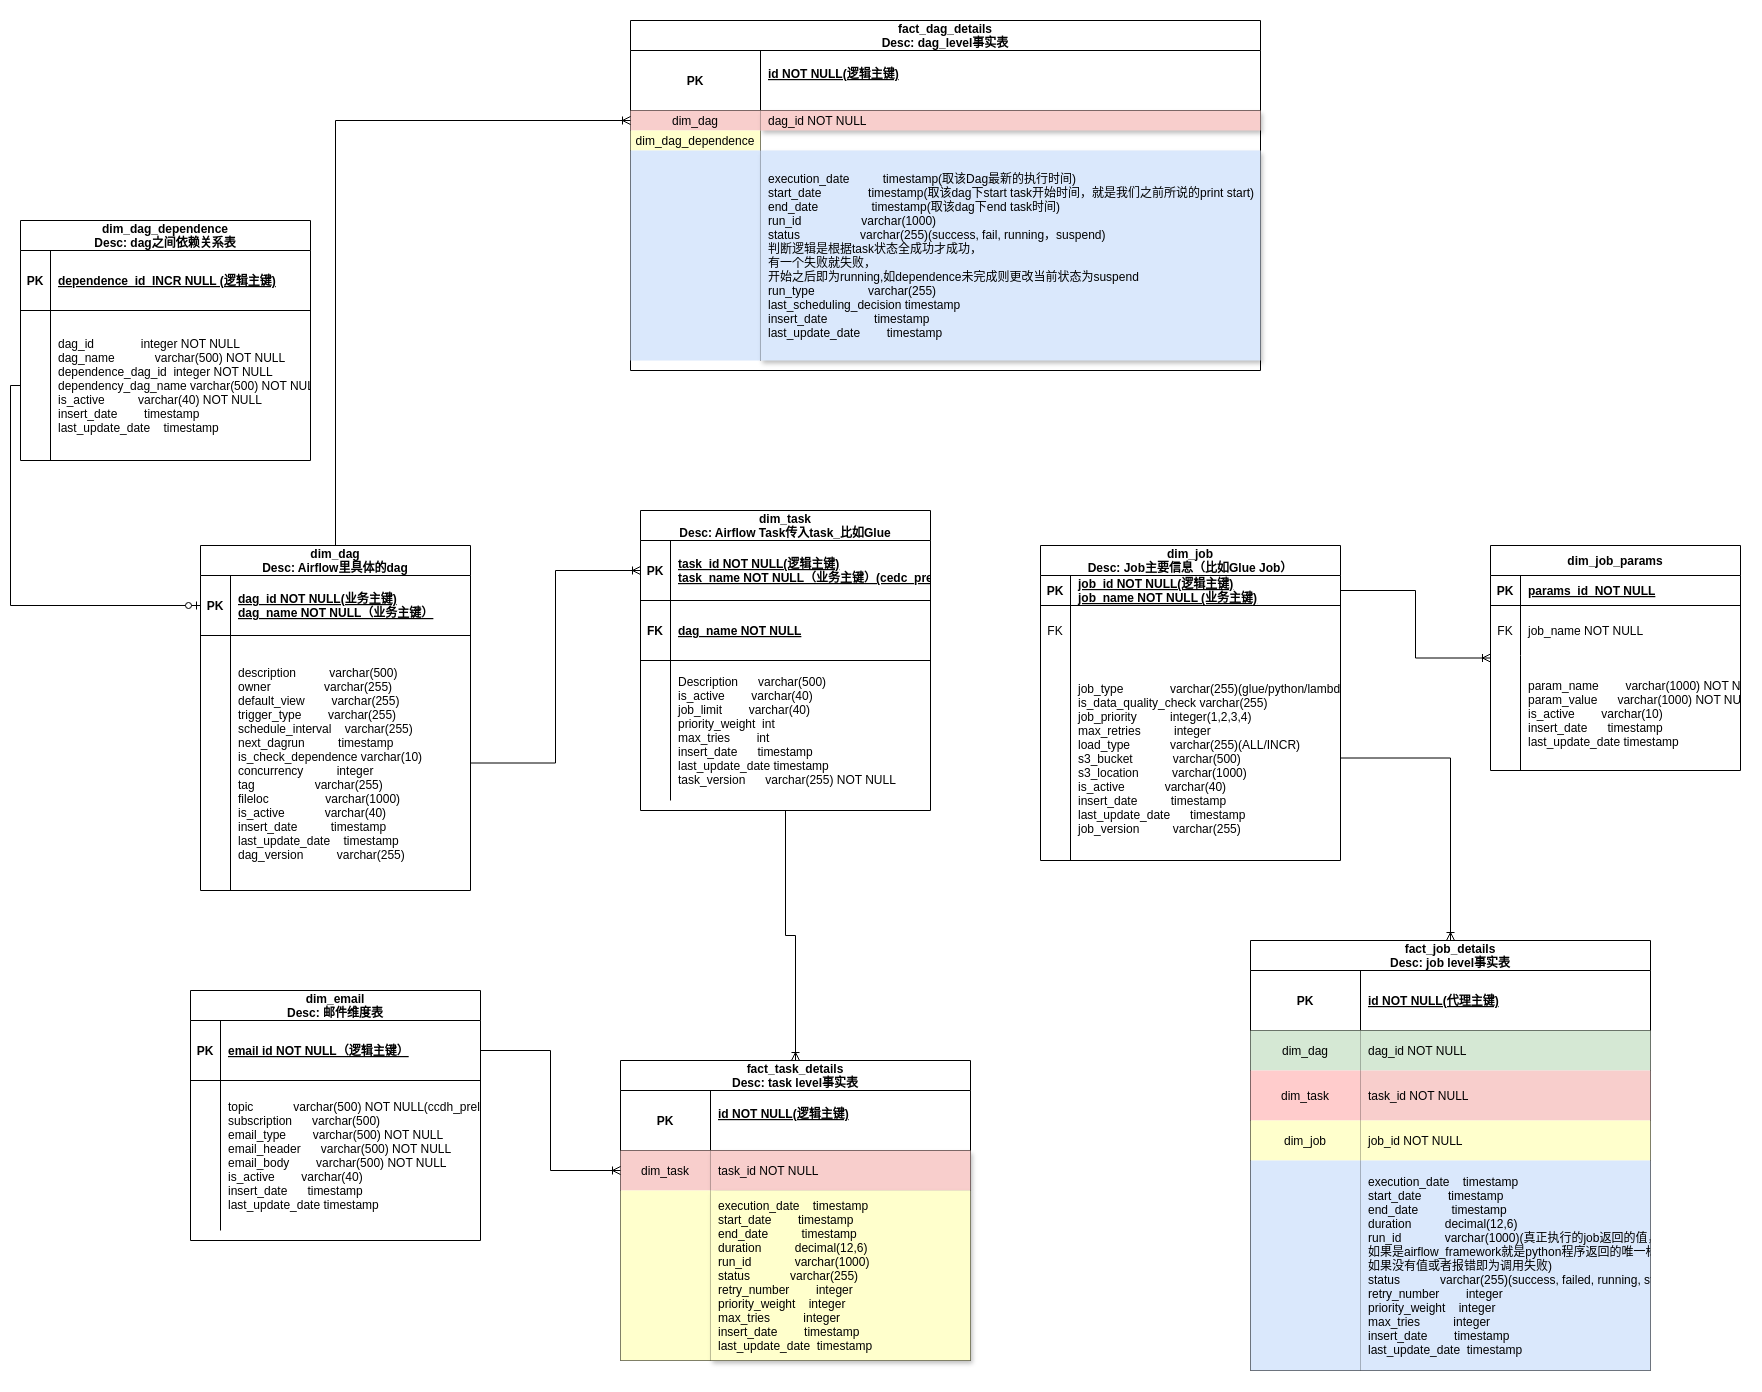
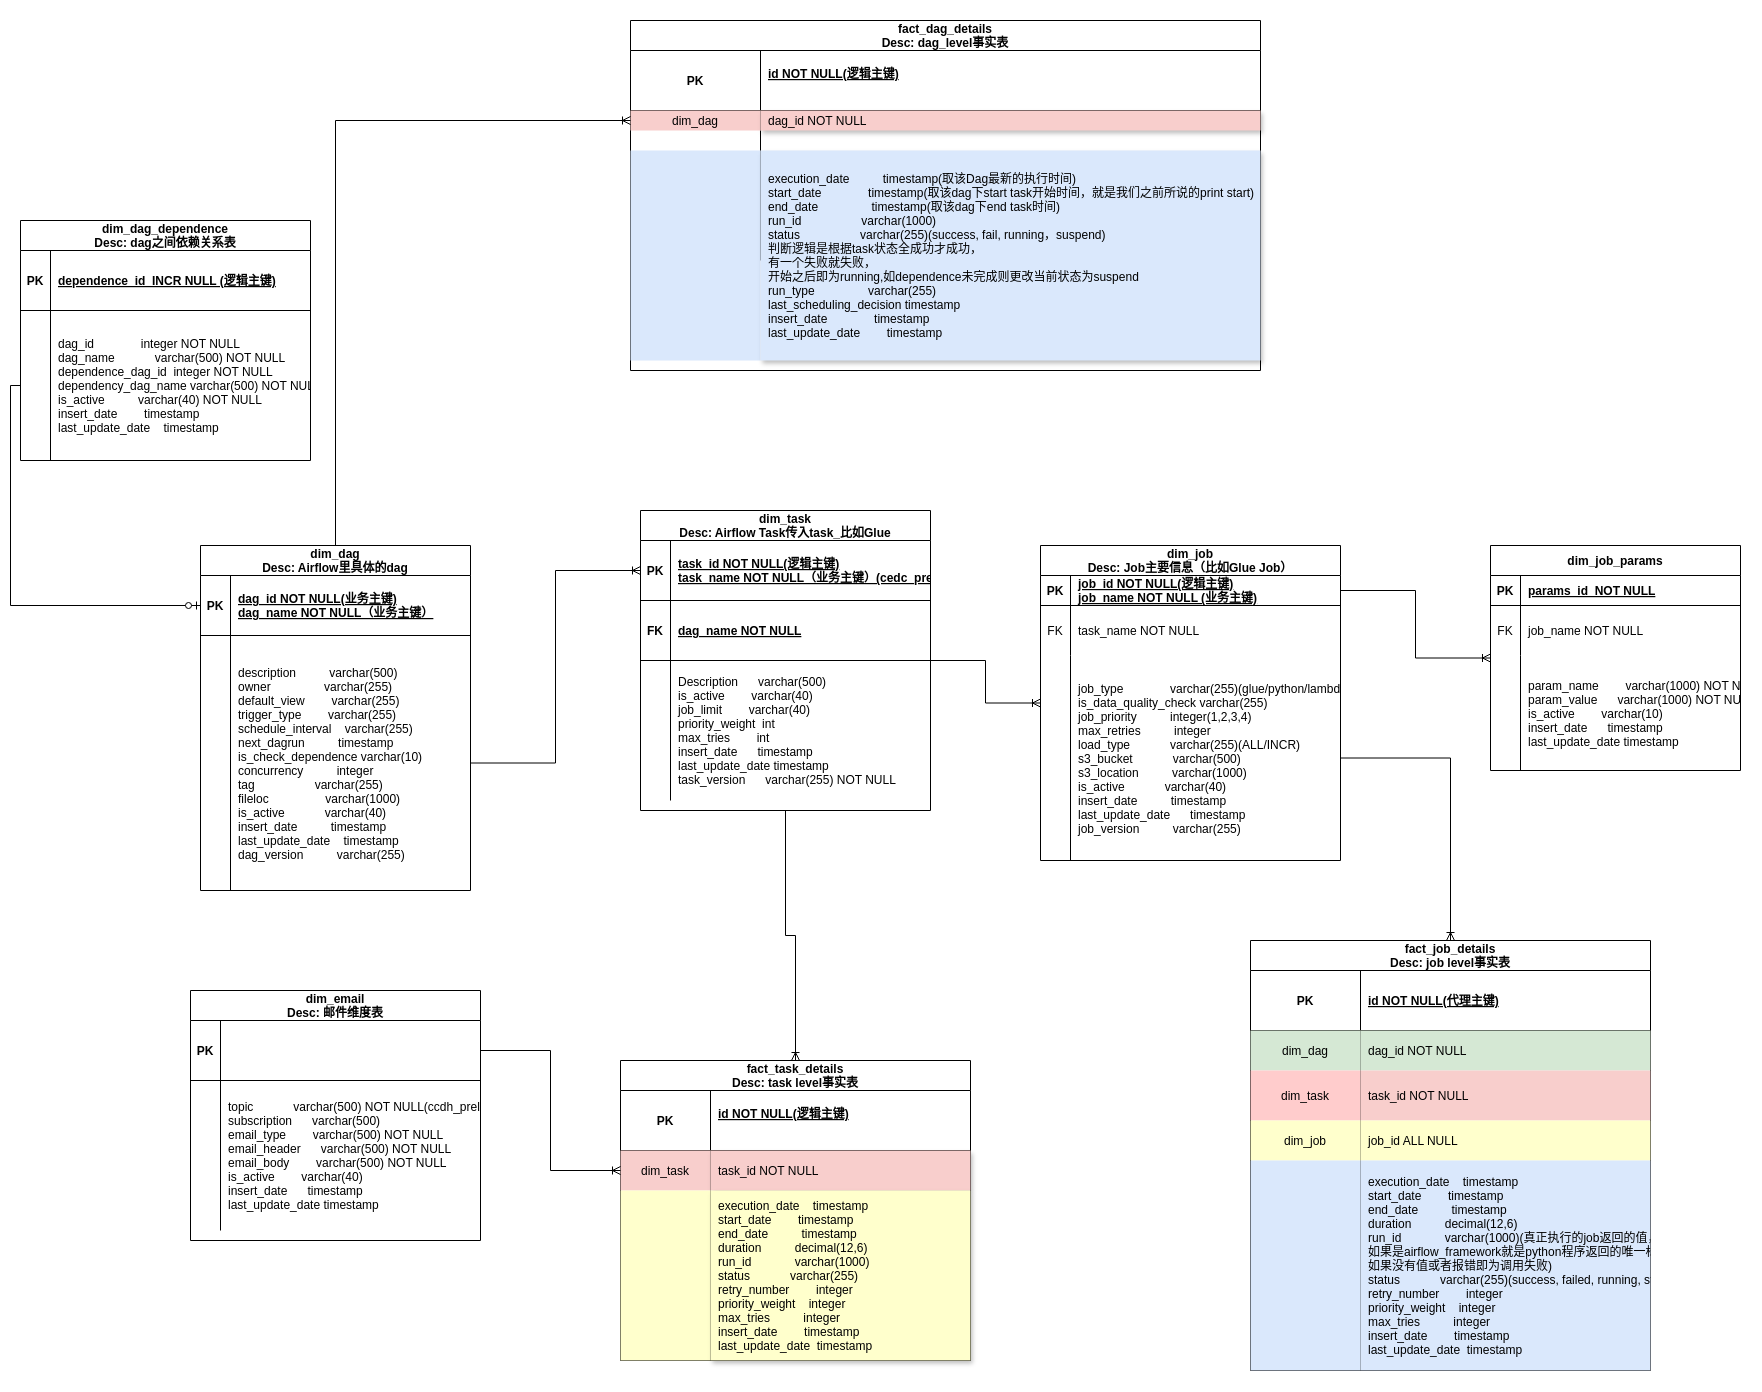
(696, 141) -> none
none -> (1206, 631)
none -> (986, 681)
(351, 1051) -> none
(1414, 1141) -> (1414, 1141)
